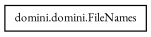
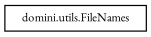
(76, 18) -> (76, 18)
